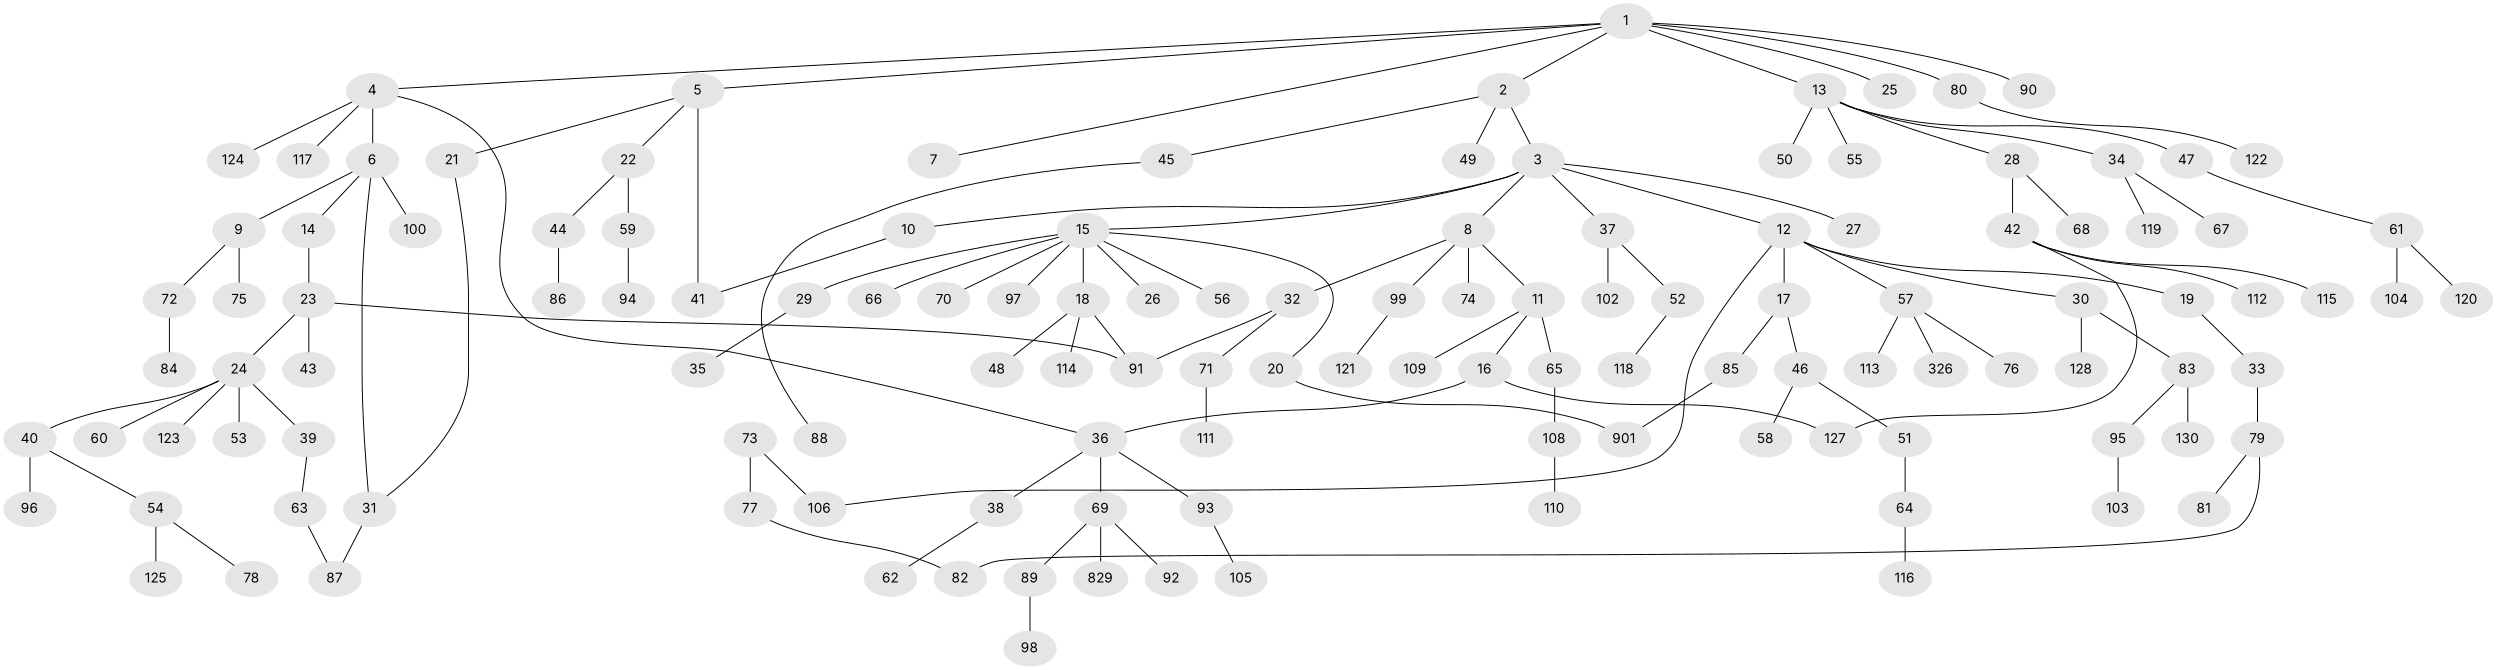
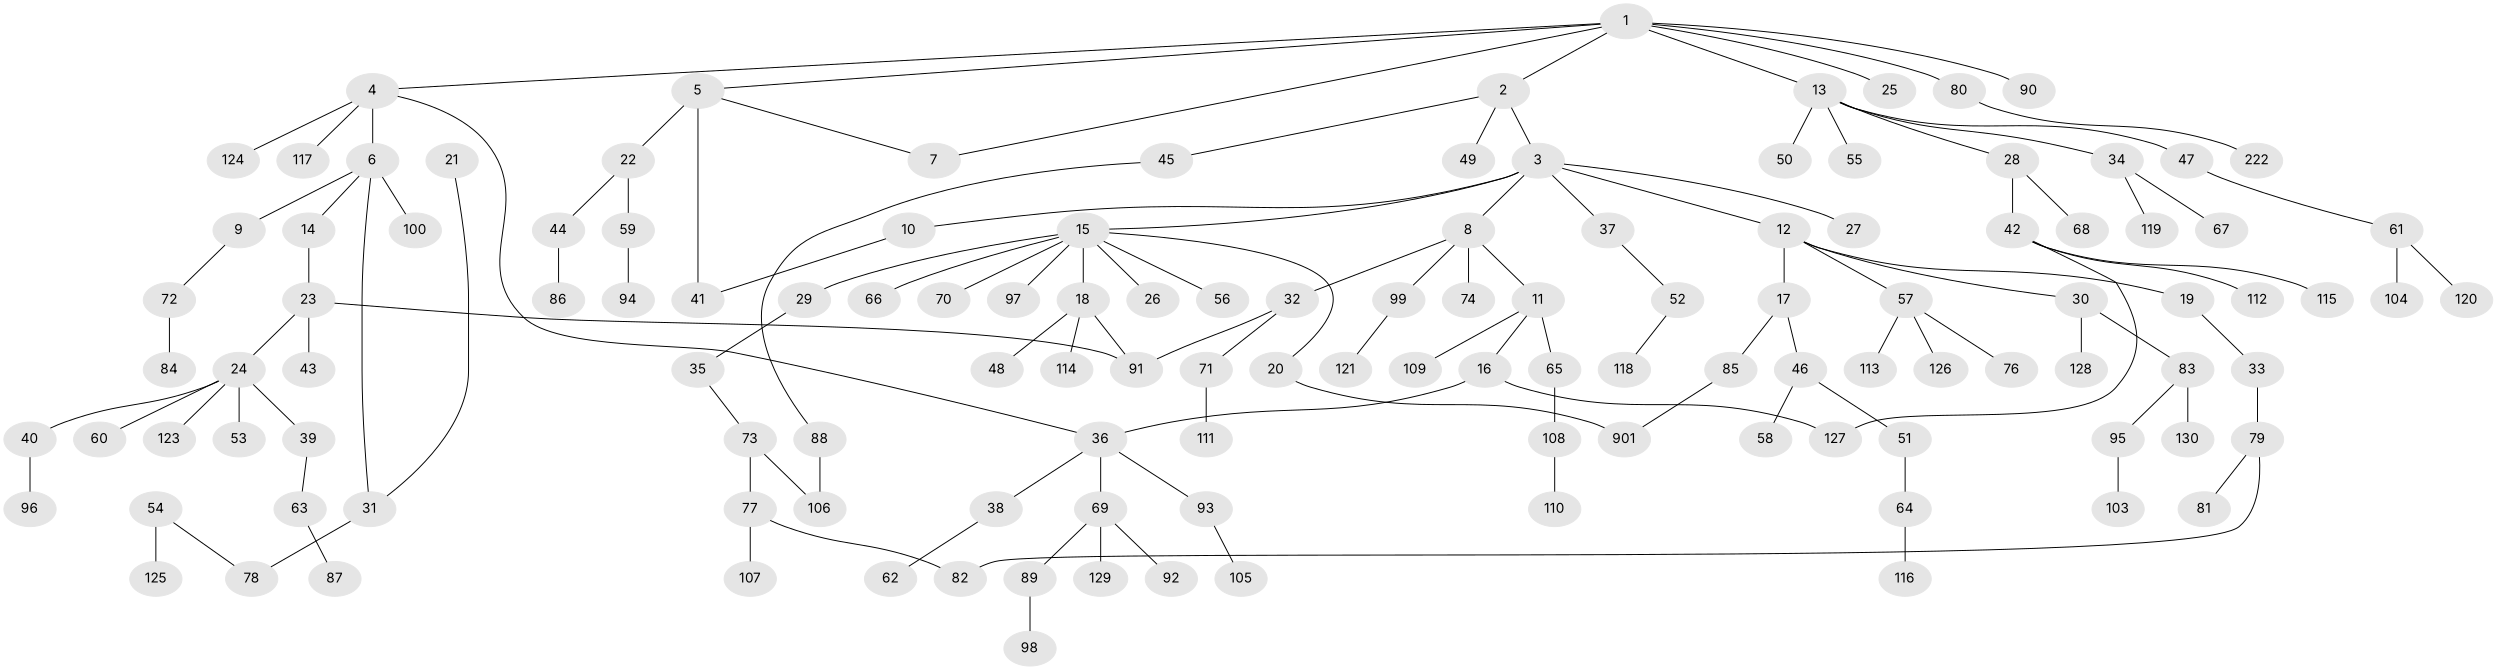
(575, 126) -> (816, 126)
(2257, 161) -> (2257, 161)
(239, 300) -> none
(1608, 300) -> none
(1941, 370) -> (1941, 370)
none -> (724, 405)
(93, 474) -> none
(1376, 488) -> (820, 474)
(352, 544) -> (311, 544)
none -> (750, 579)
(1101, 579) -> (1101, 579)
